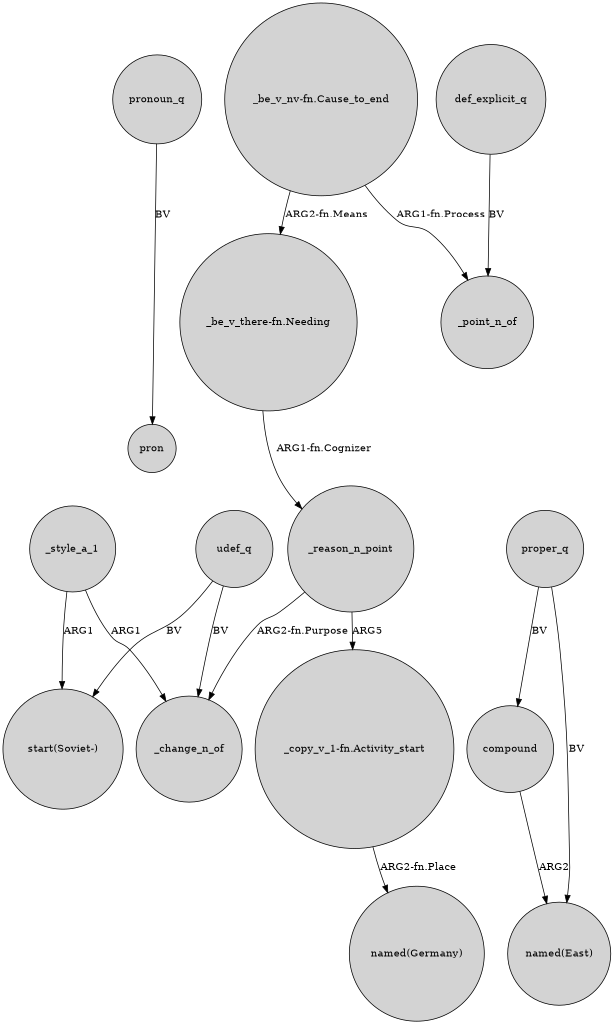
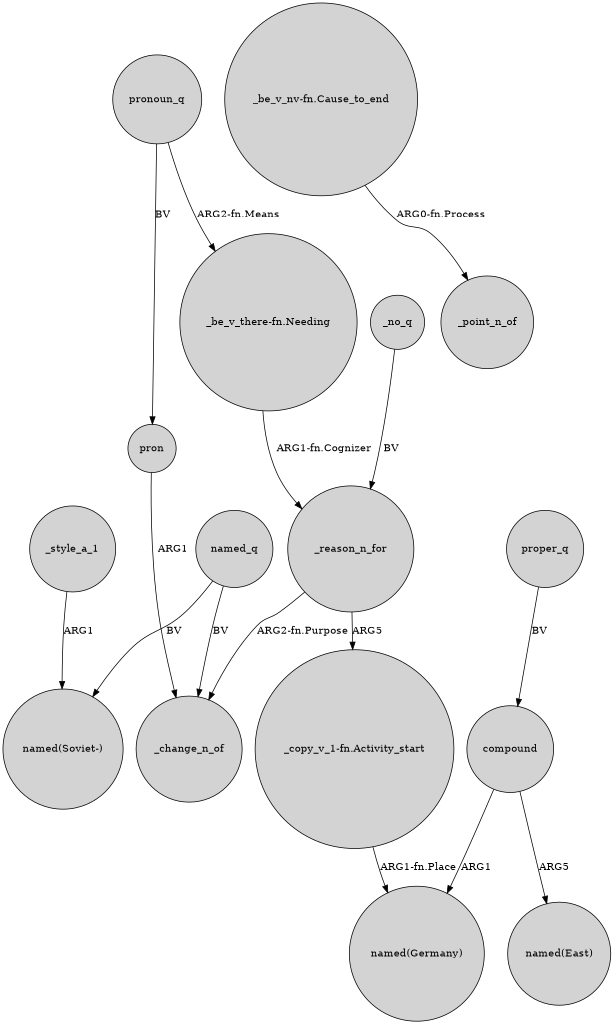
(491, 99) -> none
(286, 209) -> (186, 195)
(441, 215) -> (441, 215)
none -> (398, 322)
(234, 549) -> (234, 549)
(351, 549) -> (351, 549)
(121, 644) -> (155, 582)
(567, 741) -> none
(63, 749) -> (63, 749)
none -> (473, 838)
(419, 867) -> (419, 867)
(554, 867) -> (554, 867)
